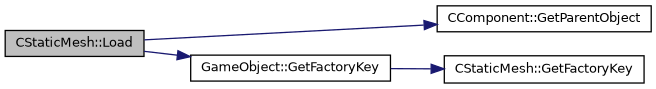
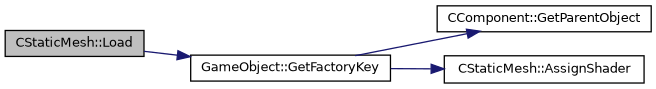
(284, 32) -> (411, 45)
(544, 69) -> (544, 69)
